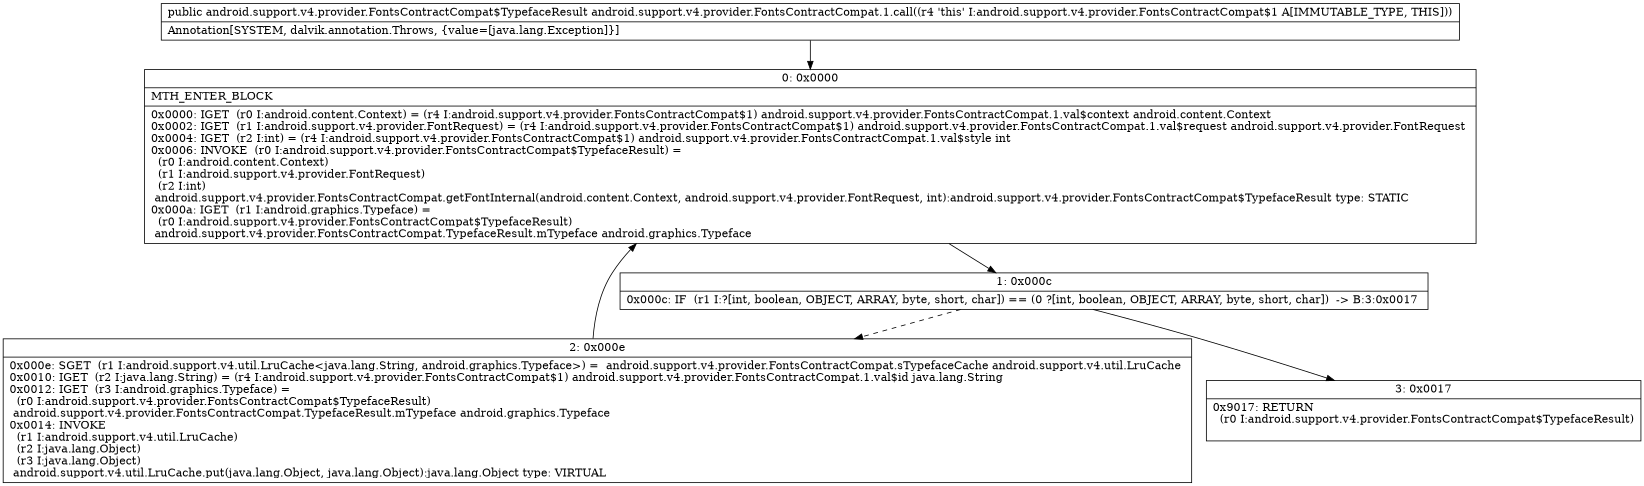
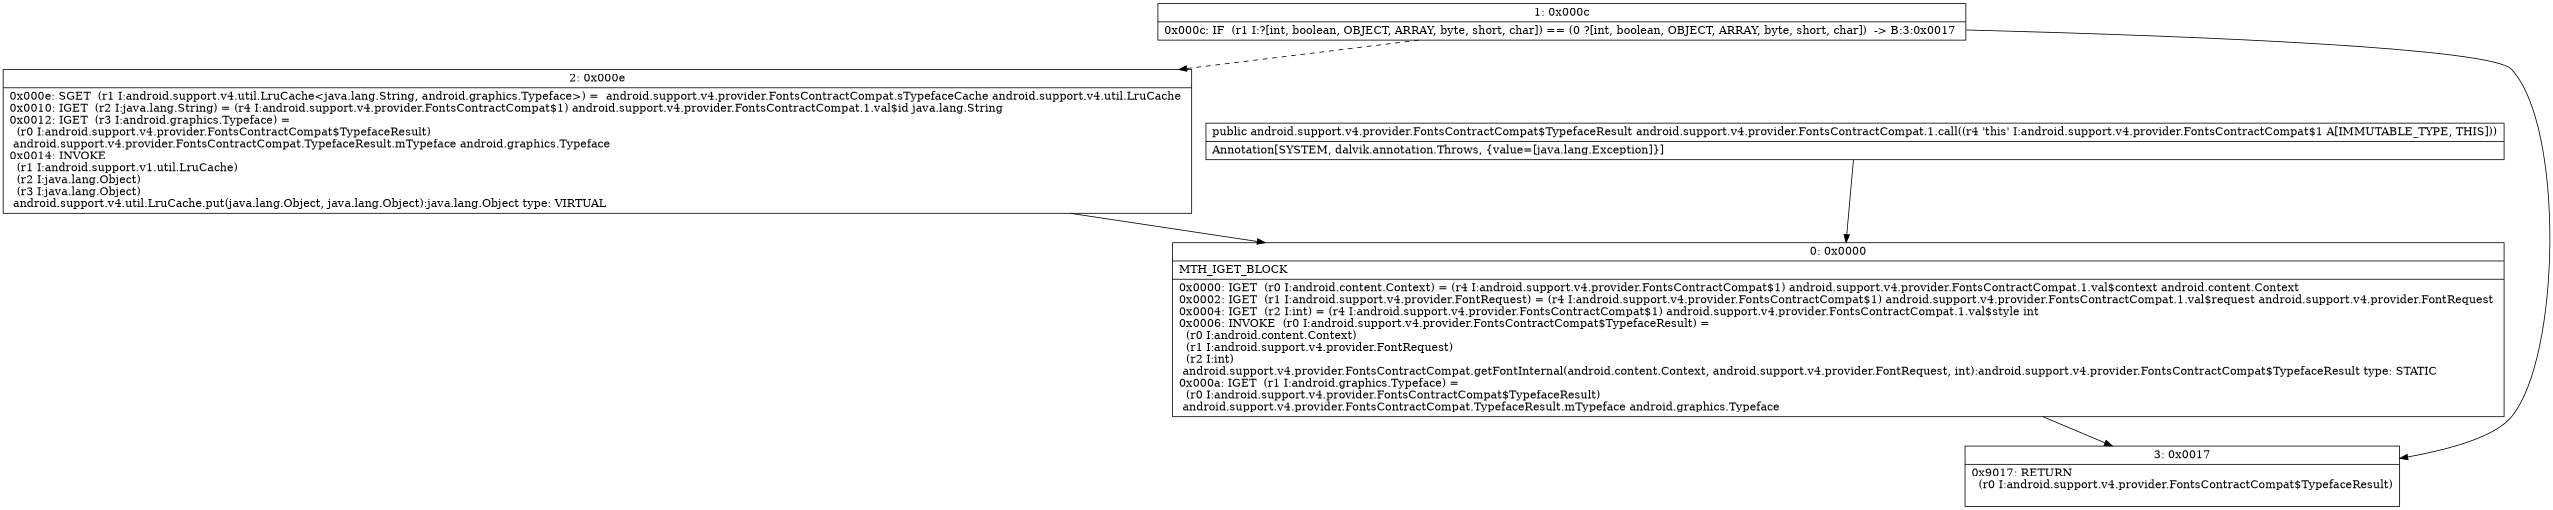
(212, 97) -> (1233, 270)
(969, 256) -> (2074, 430)
(124, 437) -> (124, 168)
